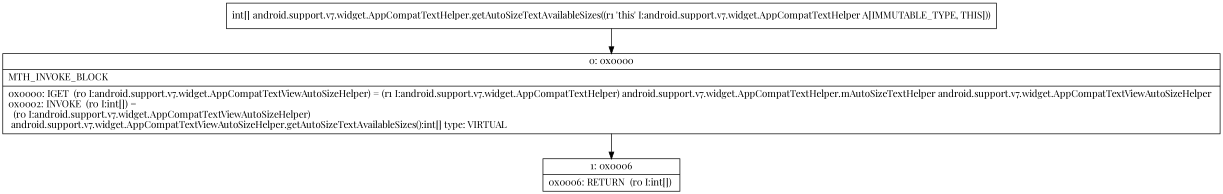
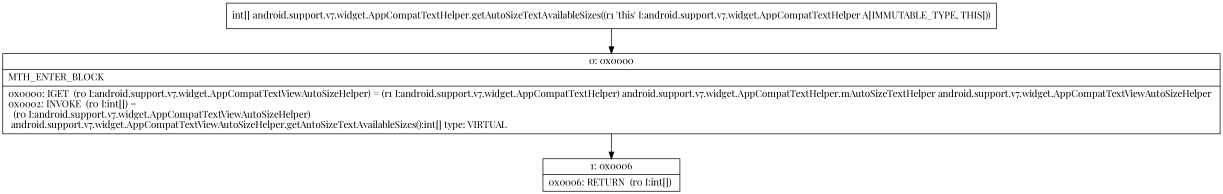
(58, 77) -> (56, 77)
